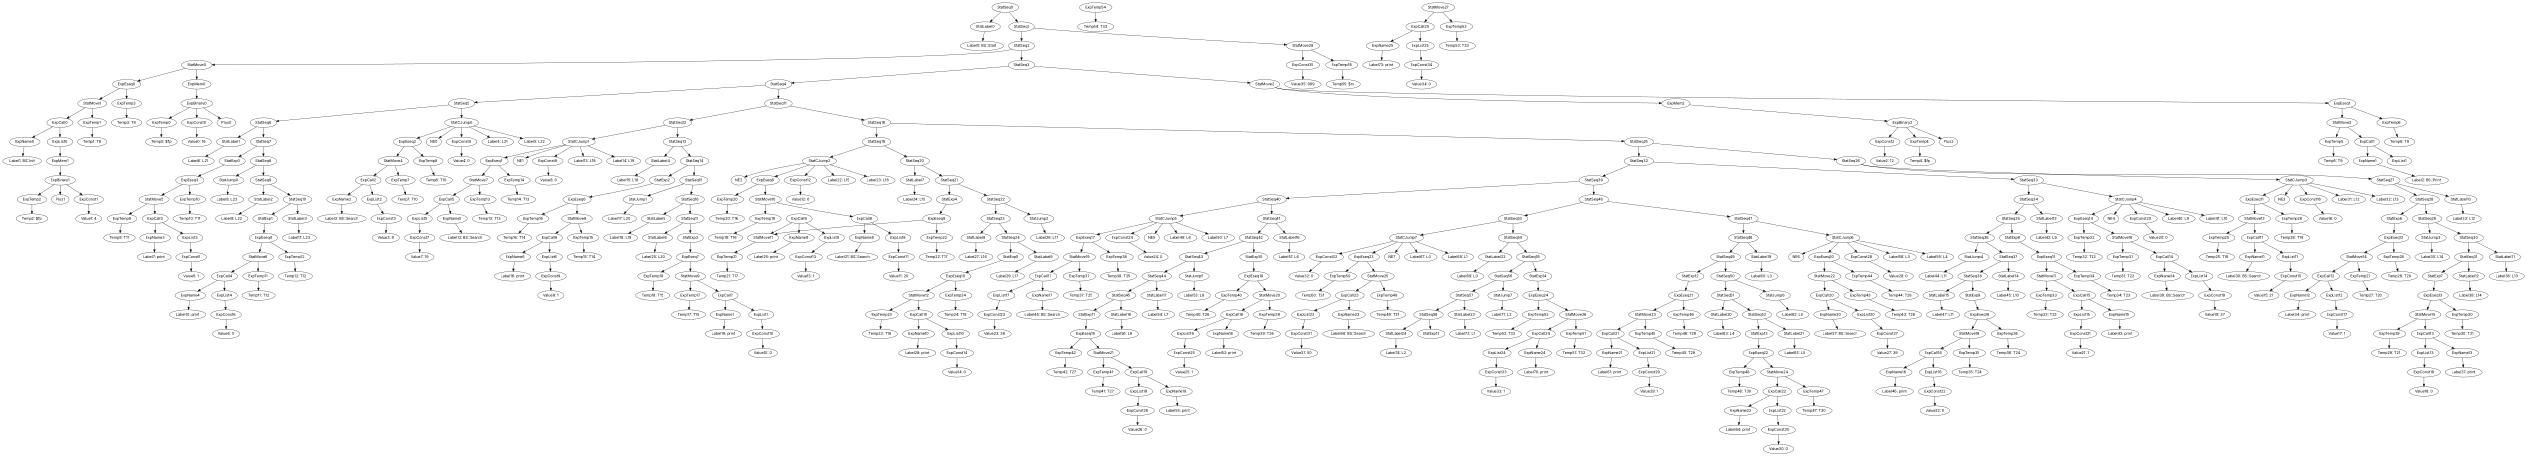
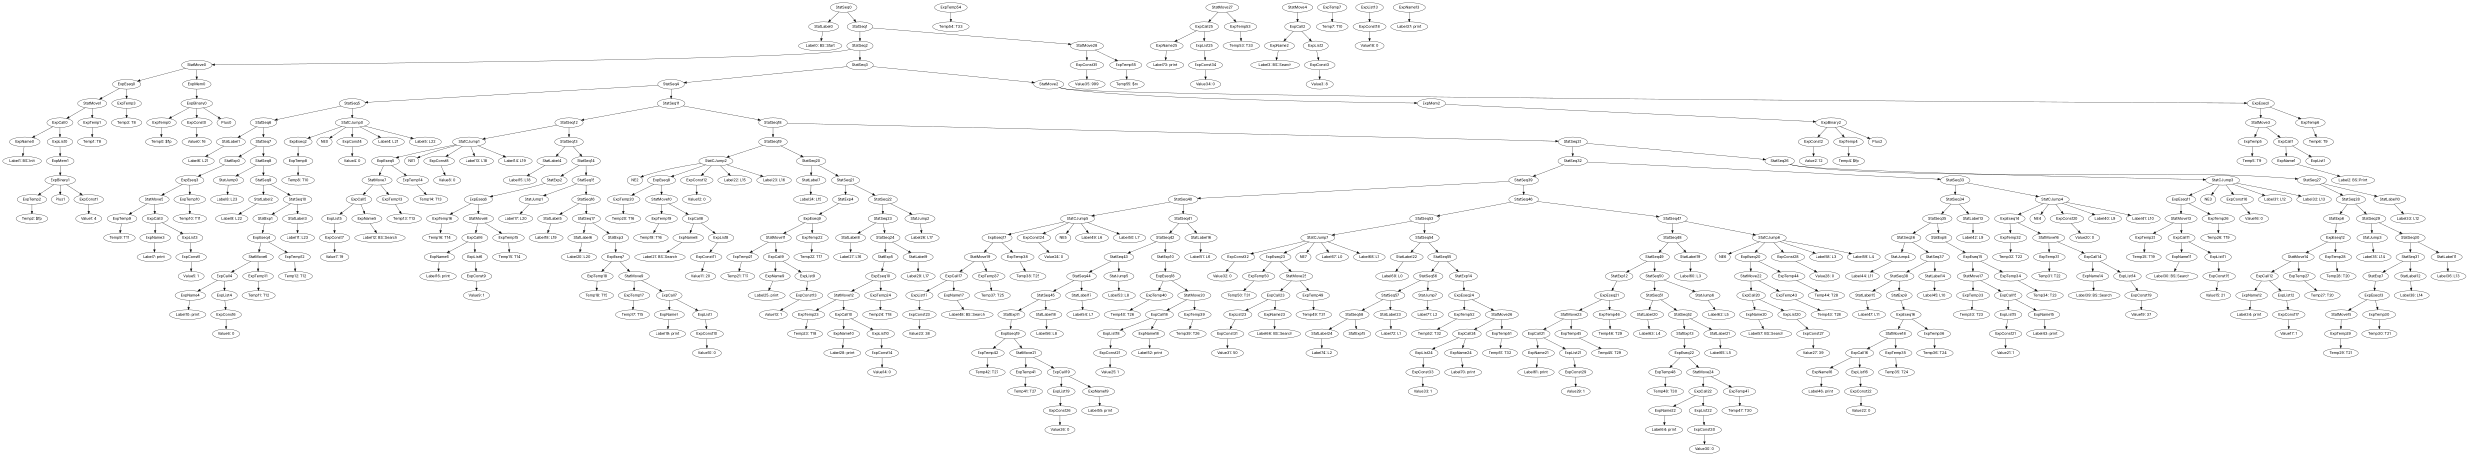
(401, 150) -> none
(396, 169) -> none
(783, 228) -> (776, 246)
(2425, 334) -> none
